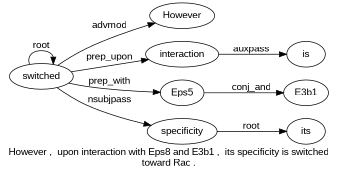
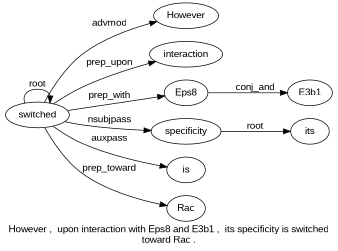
(249, 54) -> (104, 152)
(182, 93) -> (186, 93)
none -> (186, 208)
